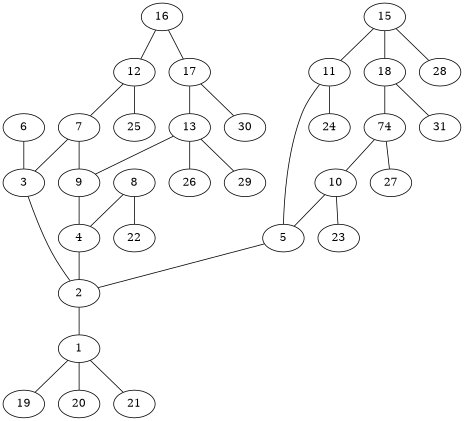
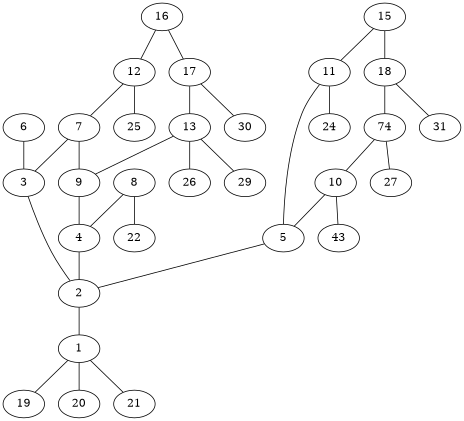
(440, 72) -> none
(339, 238) -> (339, 238)
